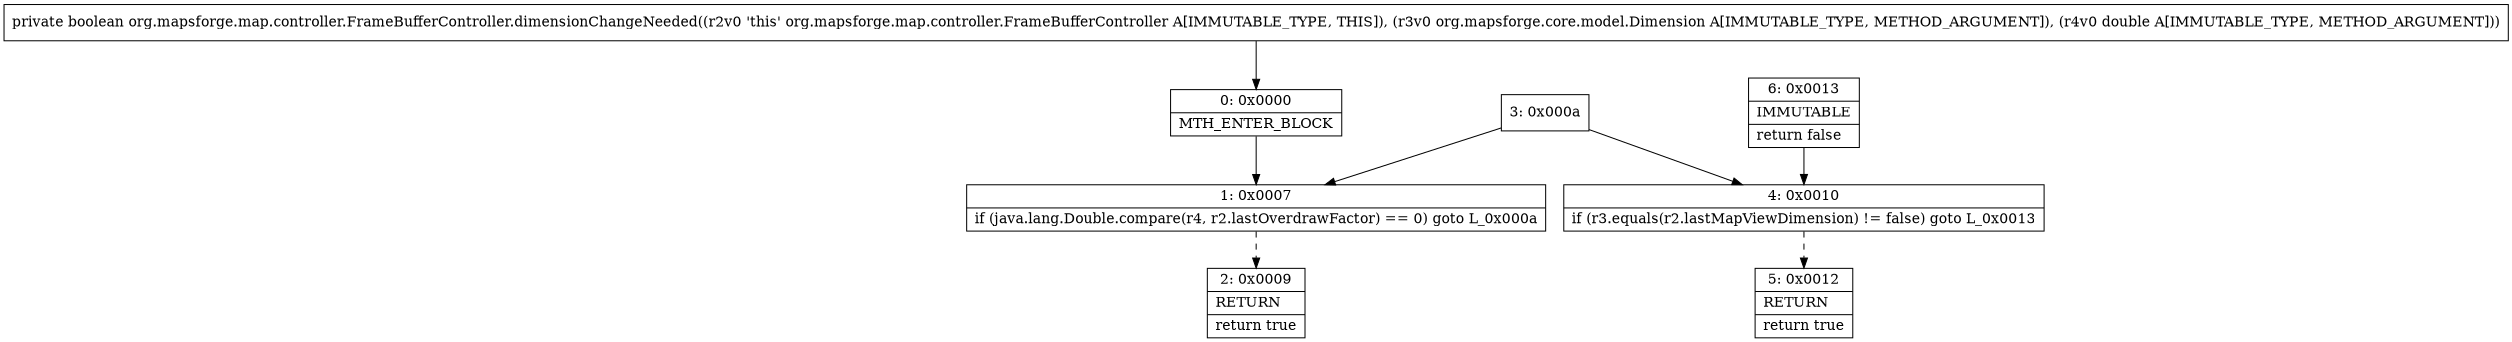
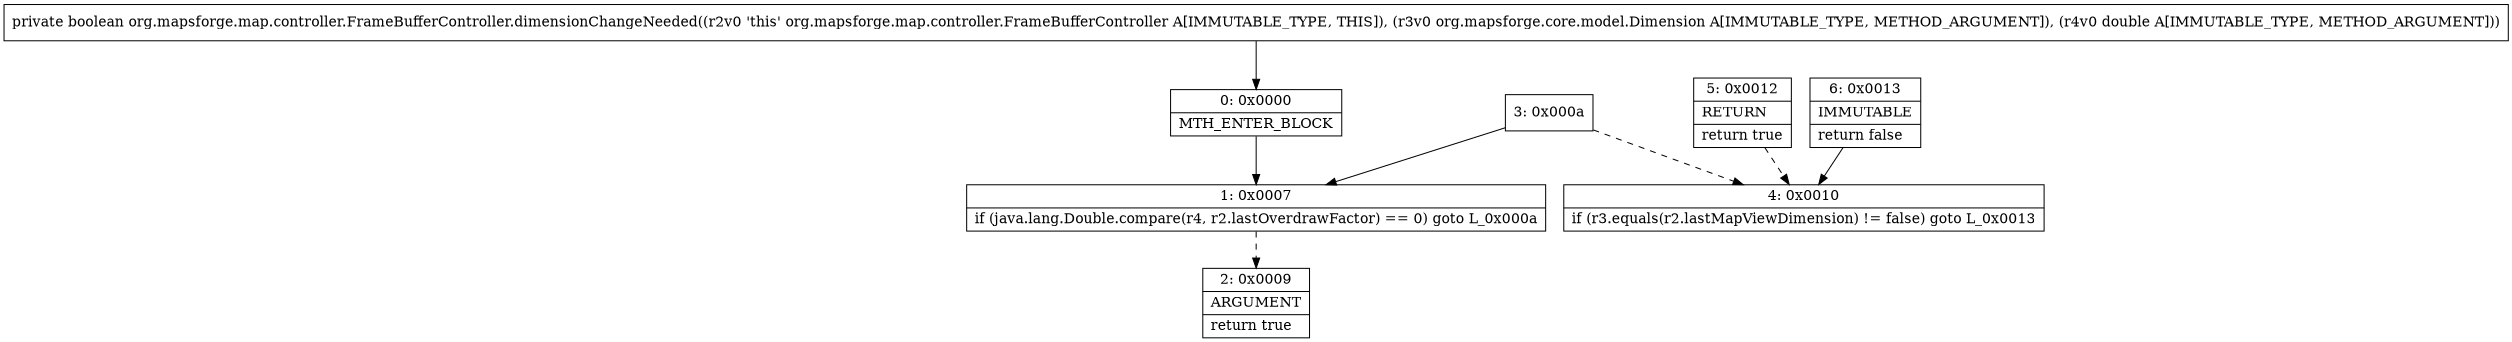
(1661, 155) -> (1663, 156)
(1804, 245) -> (1774, 162)
(1248, 303) -> (1256, 303)
